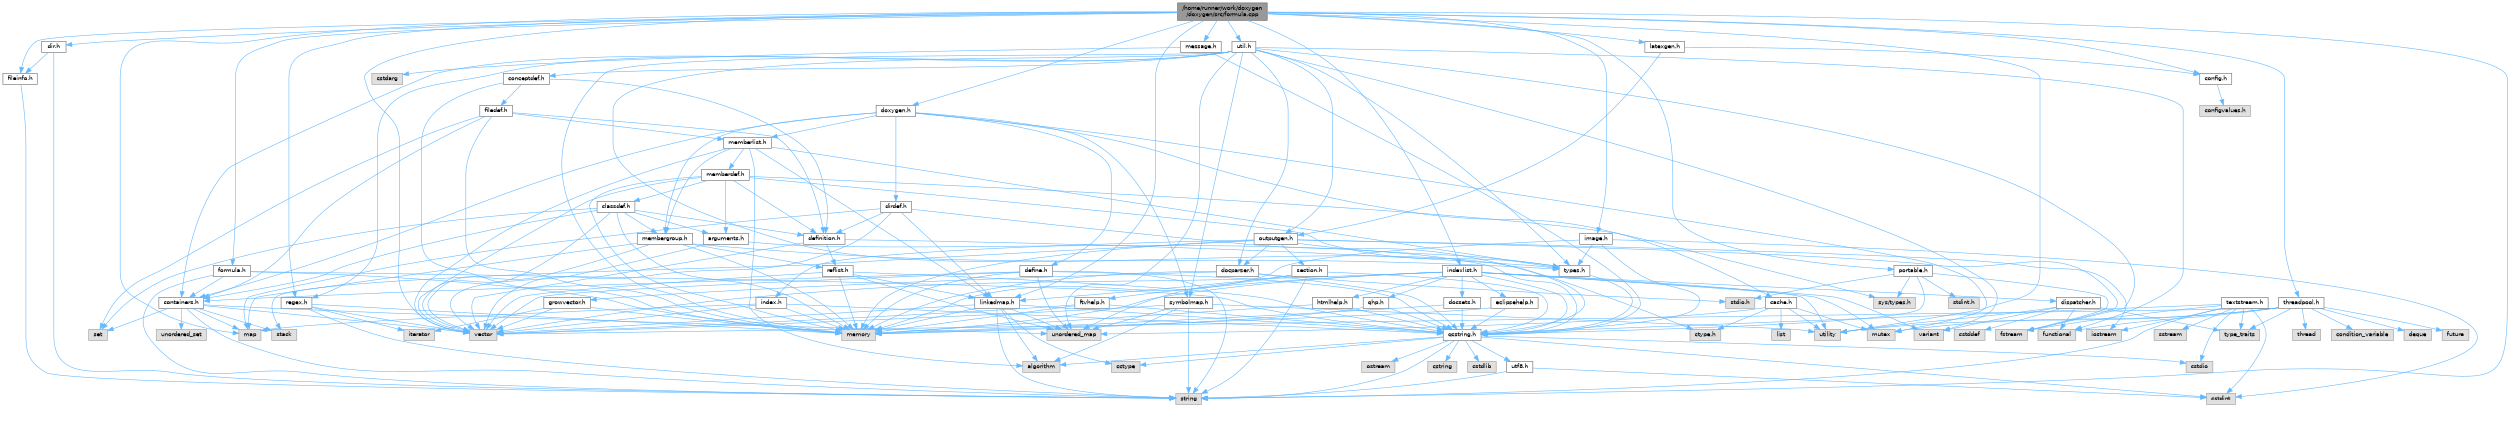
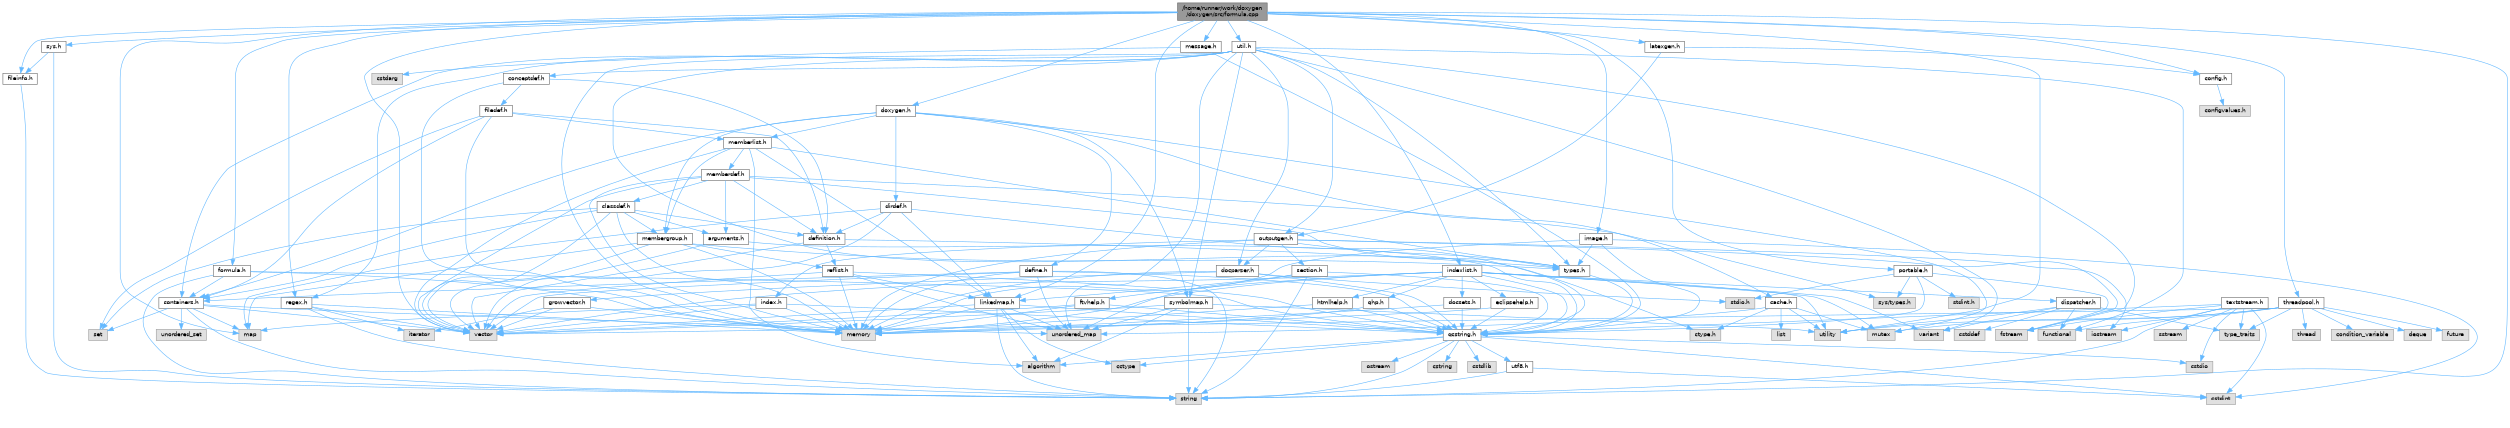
(54, 47) -> (54, 47)
(284, 335) -> none
